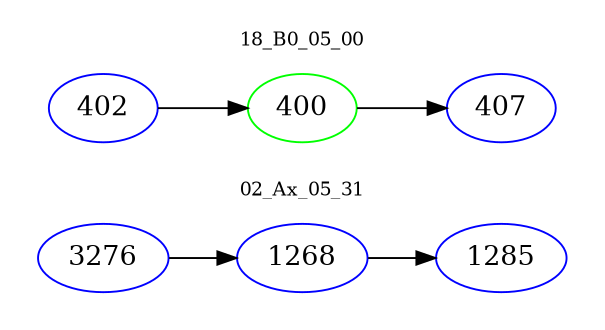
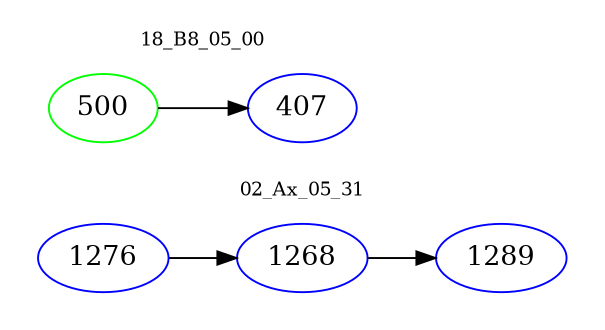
(302, 41) -> (203, 41)
(103, 108) -> none
(302, 108) -> (103, 108)
(103, 258) -> (103, 258)
(501, 258) -> (501, 258)
